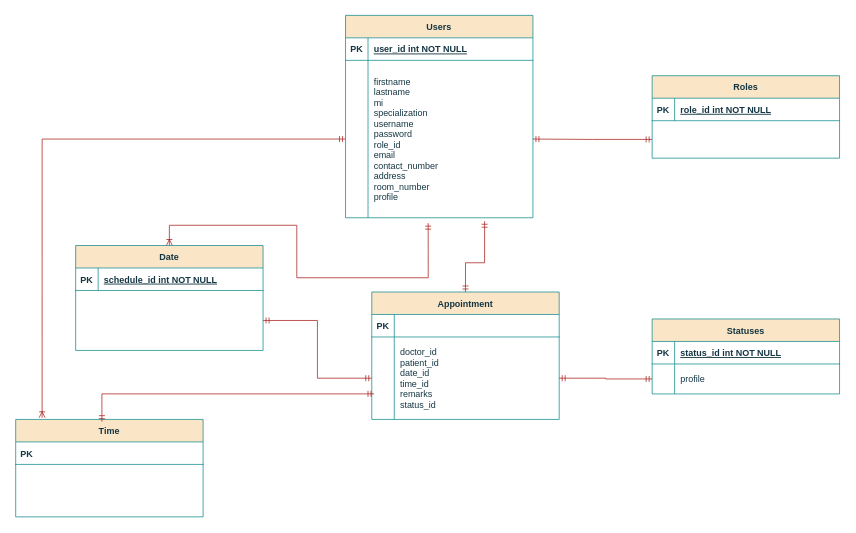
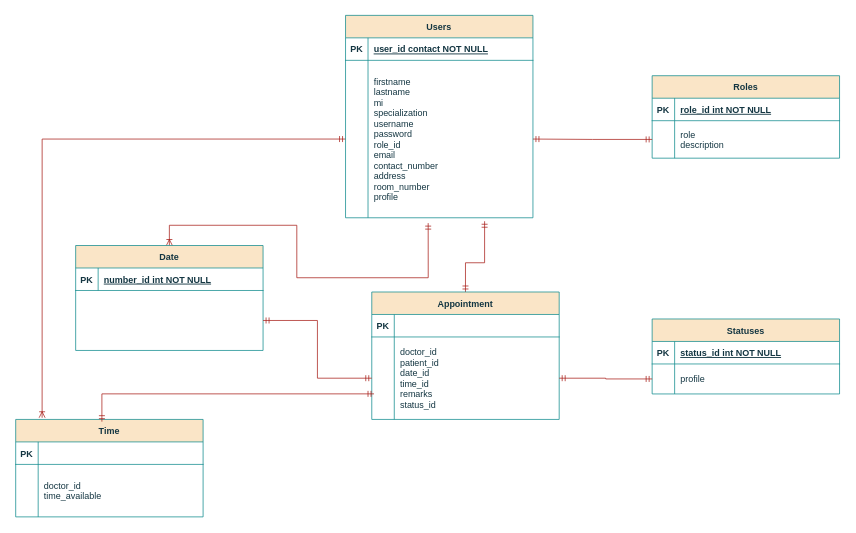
(419, 50) -> (430, 50)
none -> (757, 140)
(158, 280) -> (154, 280)
none -> (120, 491)
